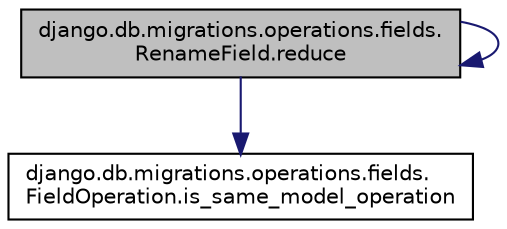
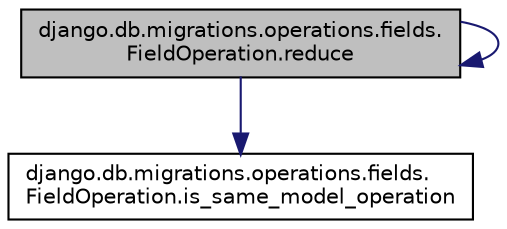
(241, 43) -> (241, 43)
